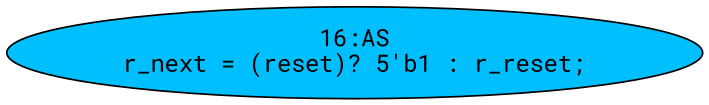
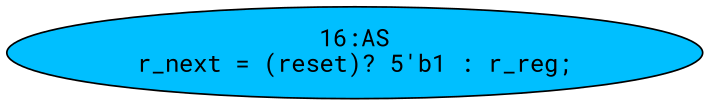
(355, 53) -> (355, 53)
